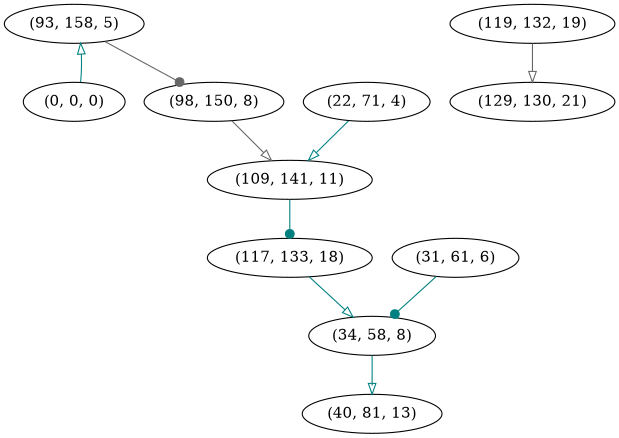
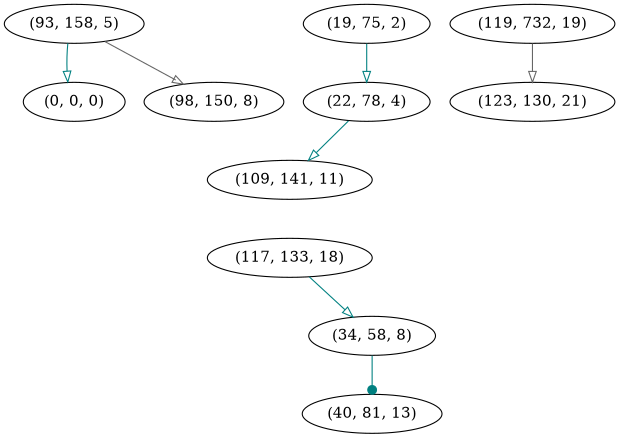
none -> (367, 24)
(532, 24) -> (532, 24)
(140, 61) -> (140, 61)
(81, 68) -> (67, 57)
(367, 102) -> (367, 102)
(532, 102) -> (532, 102)
(248, 137) -> none
(290, 215) -> none
(456, 258) -> none
(372, 371) -> (372, 371)
